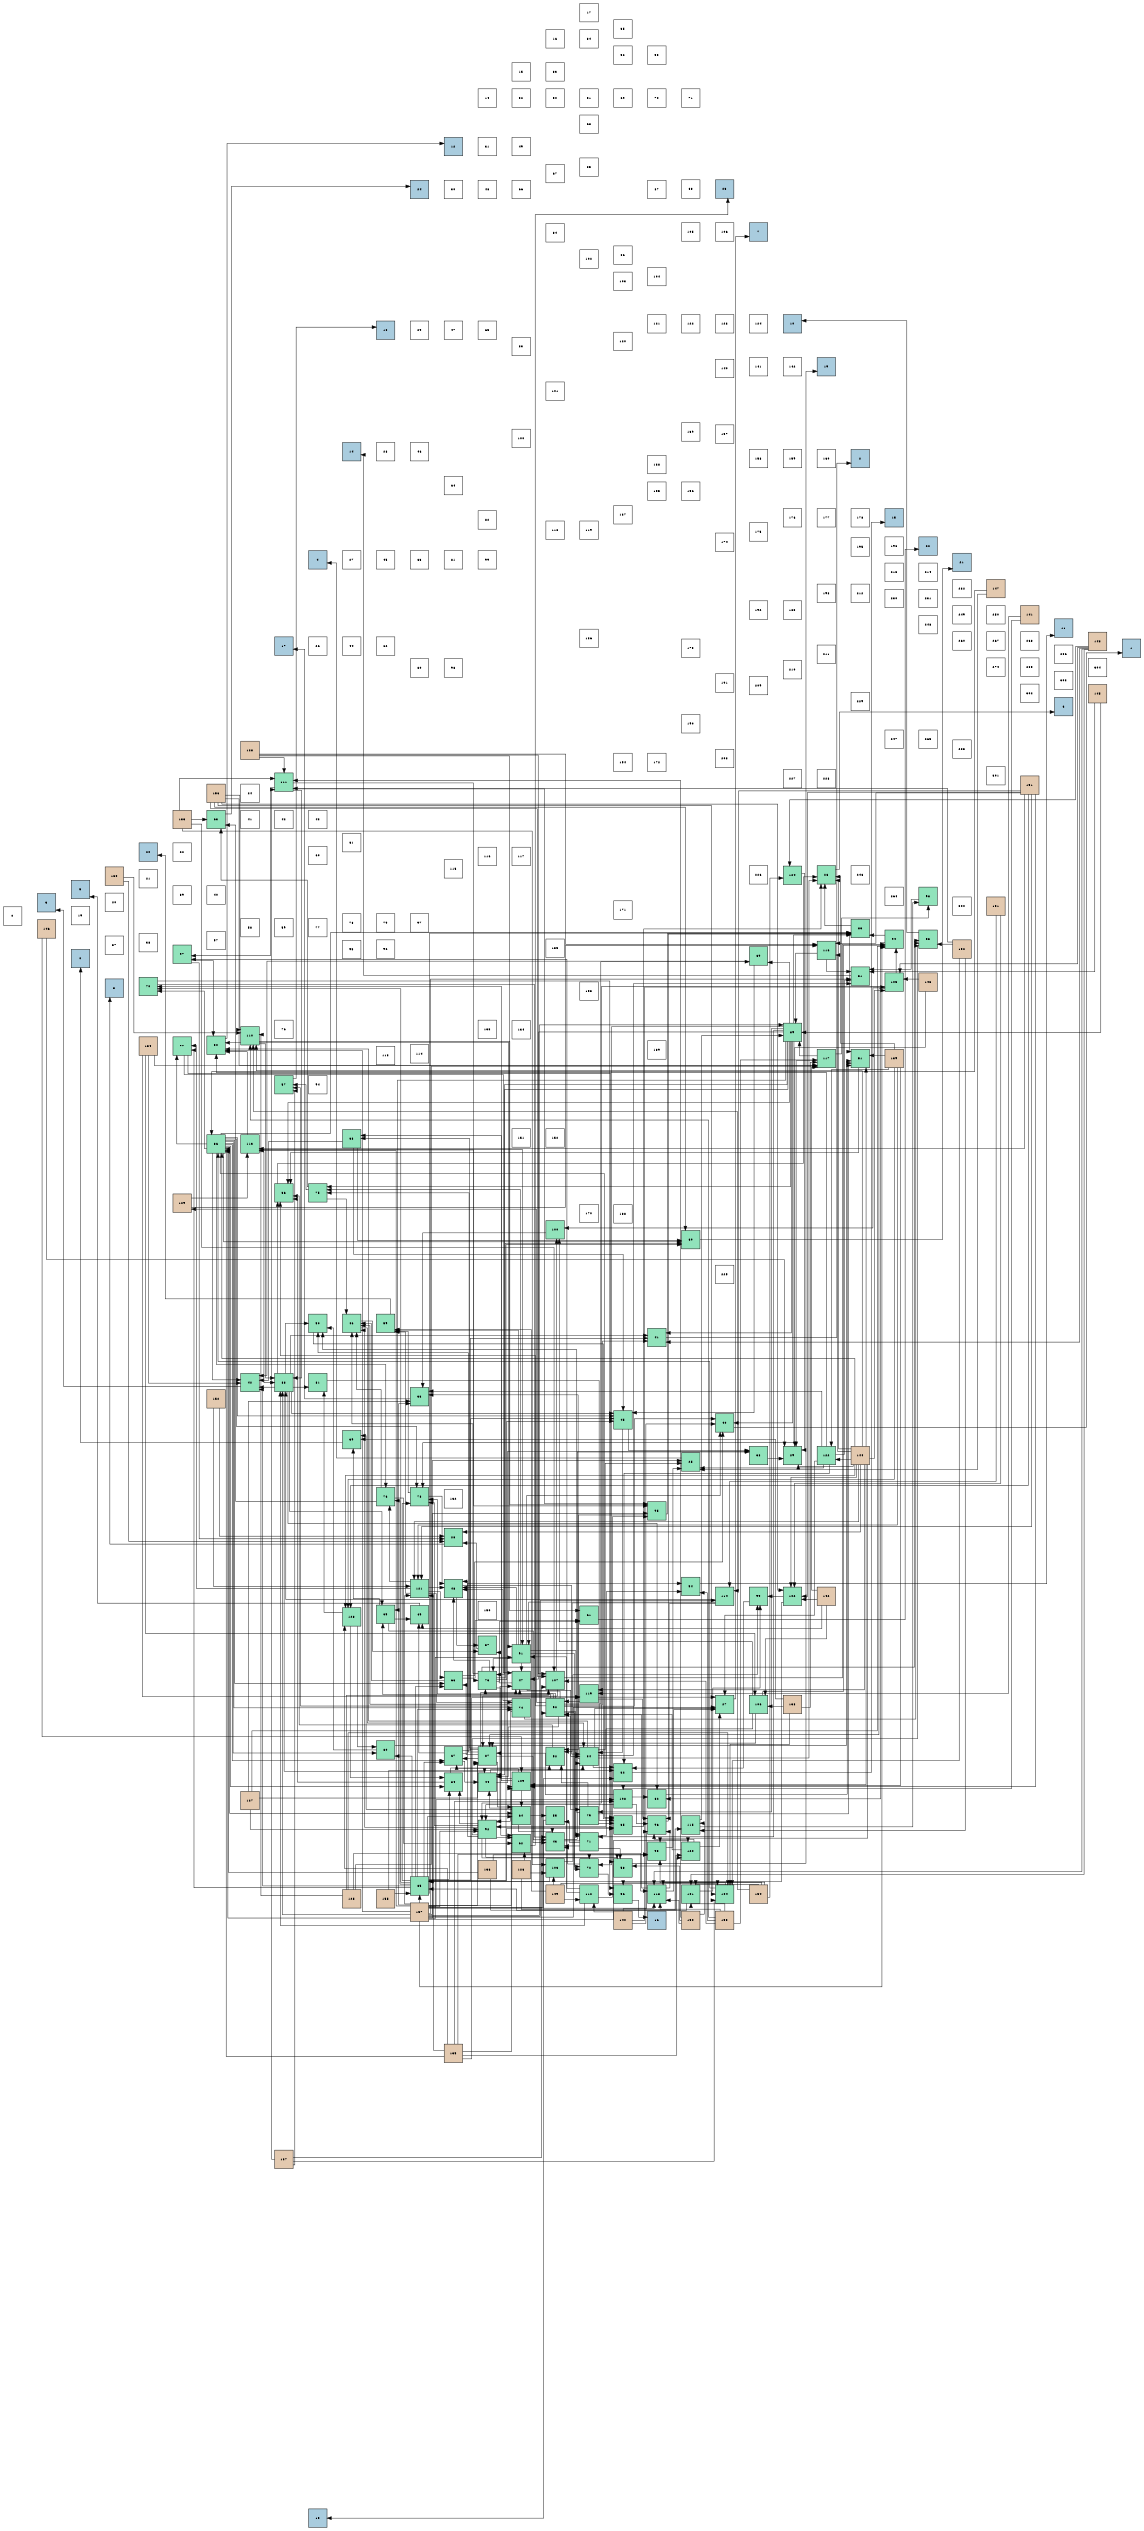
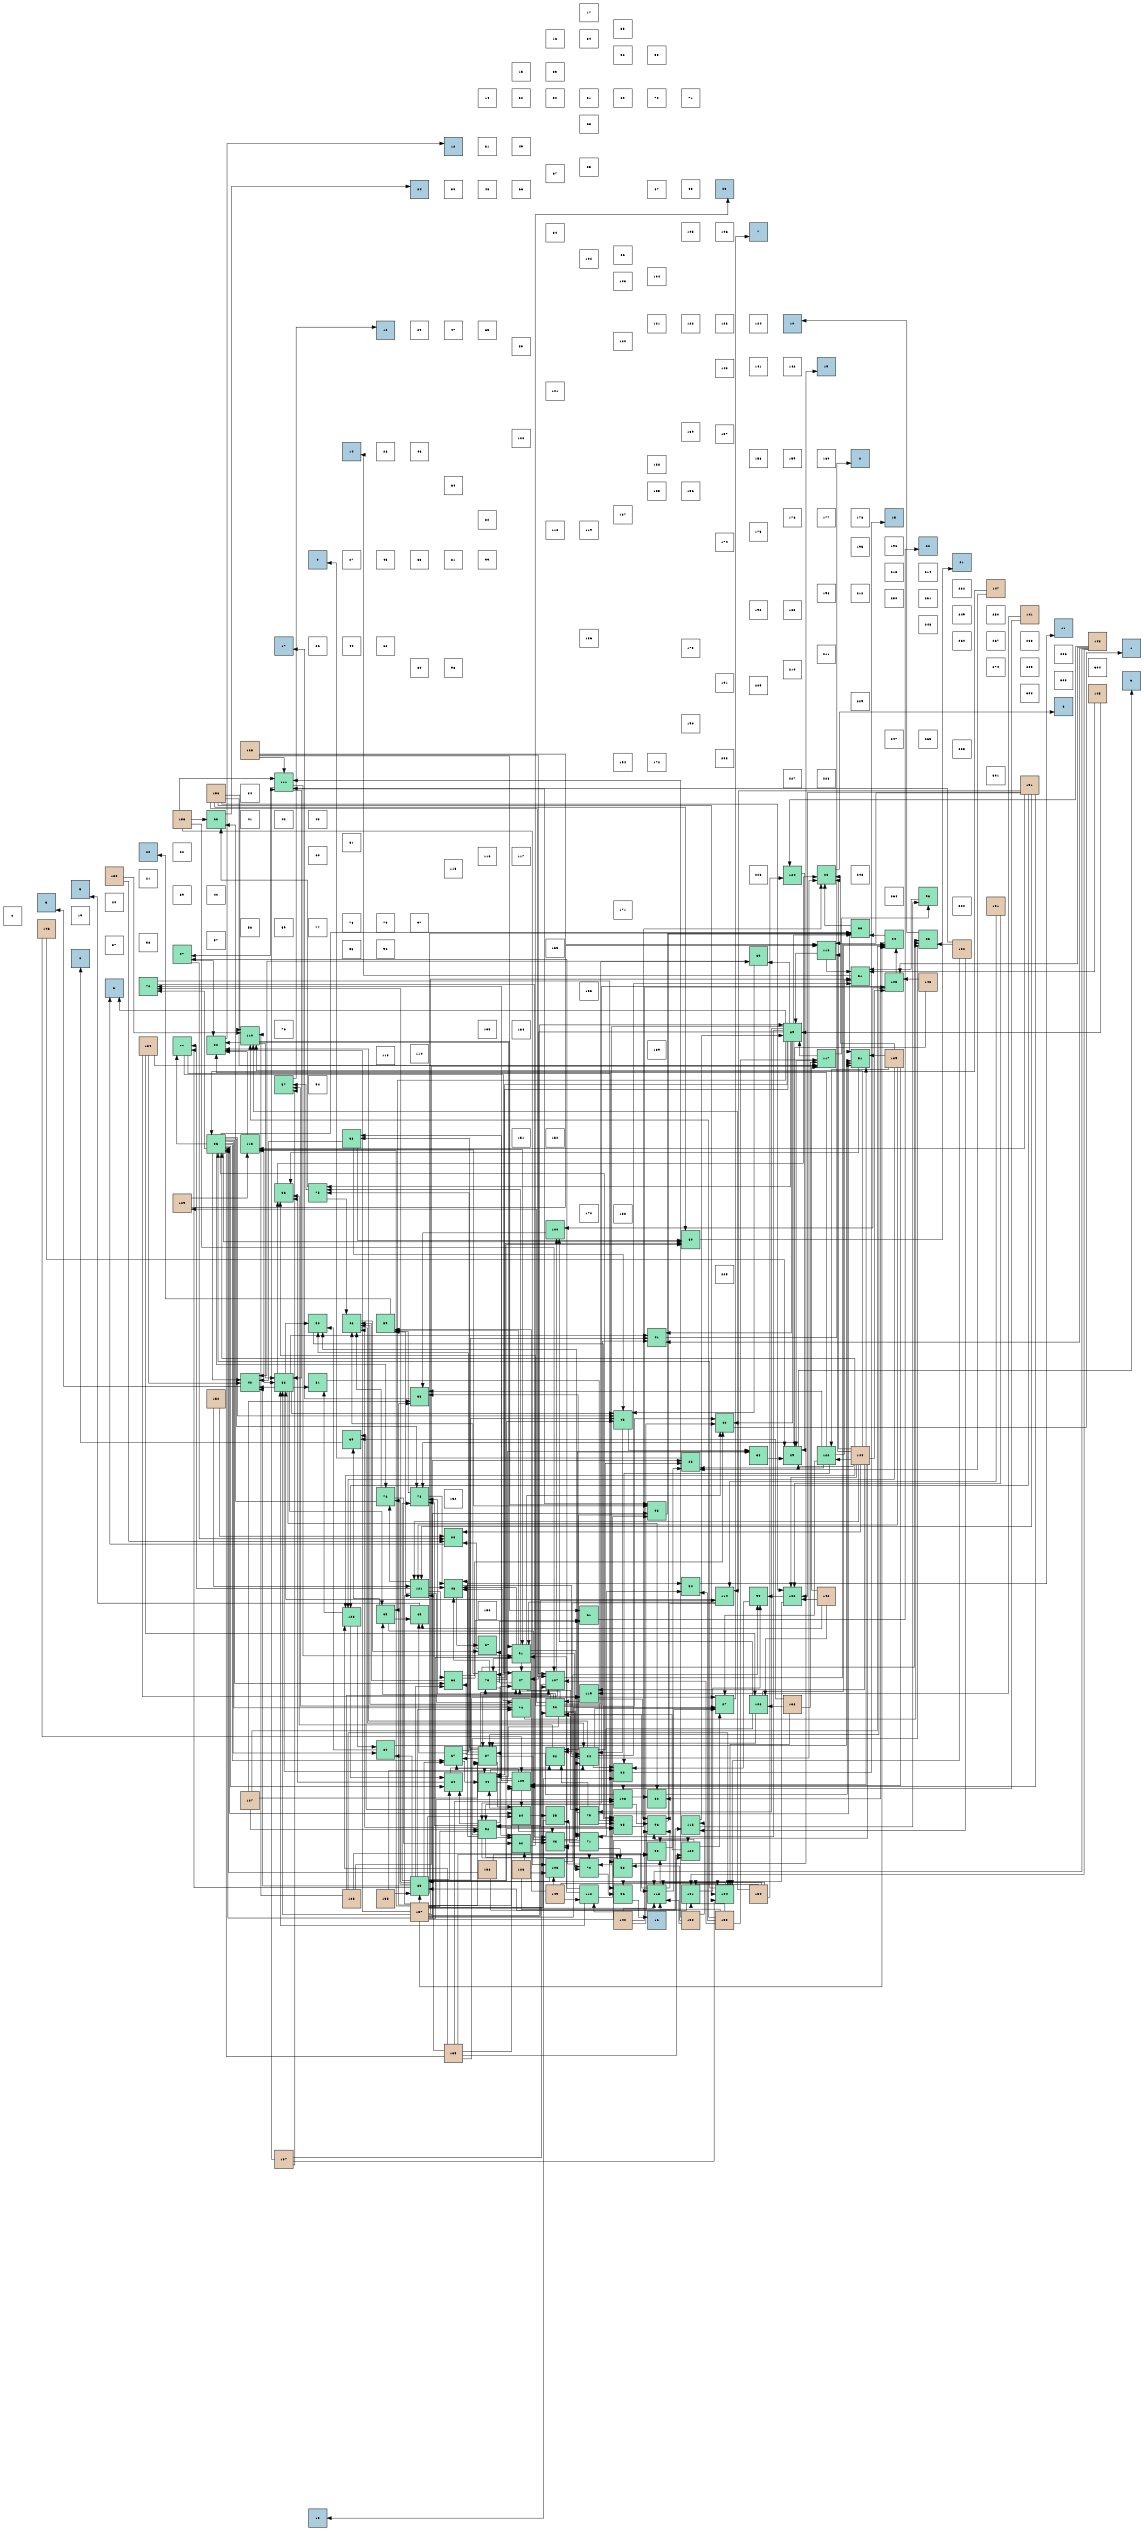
none -> (1131, 681)
(515, 1103) -> (454, 1010)
(473, 1142) -> (303, 1454)
(510, 1770) -> (541, 1772)
